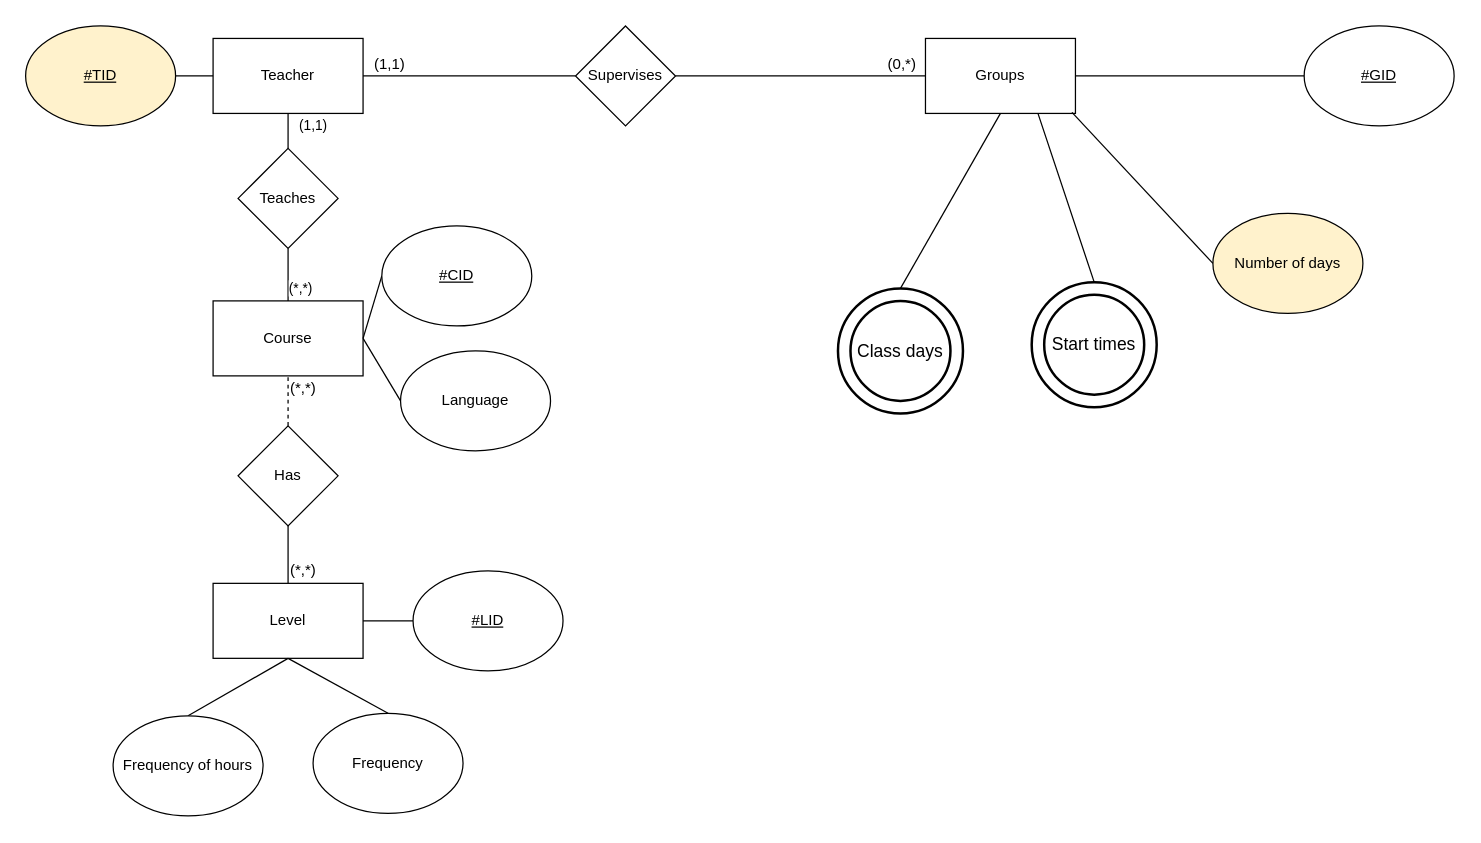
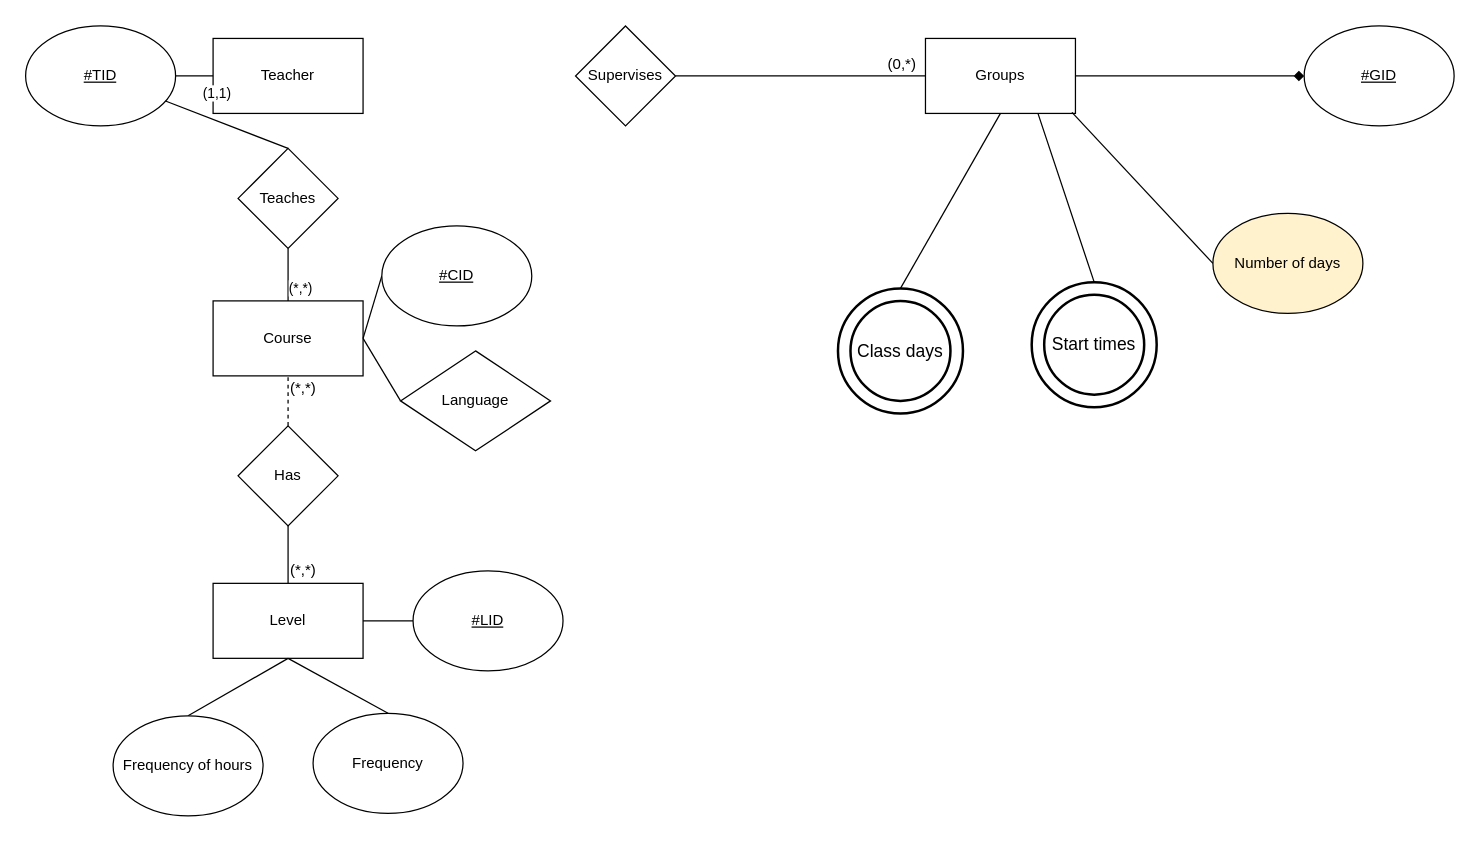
(101, 76) -> (101, 76)
(469, 76) -> none
(1298, 76) -> (1294, 76)
(288, 131) -> (227, 125)
(476, 401) -> (476, 401)
